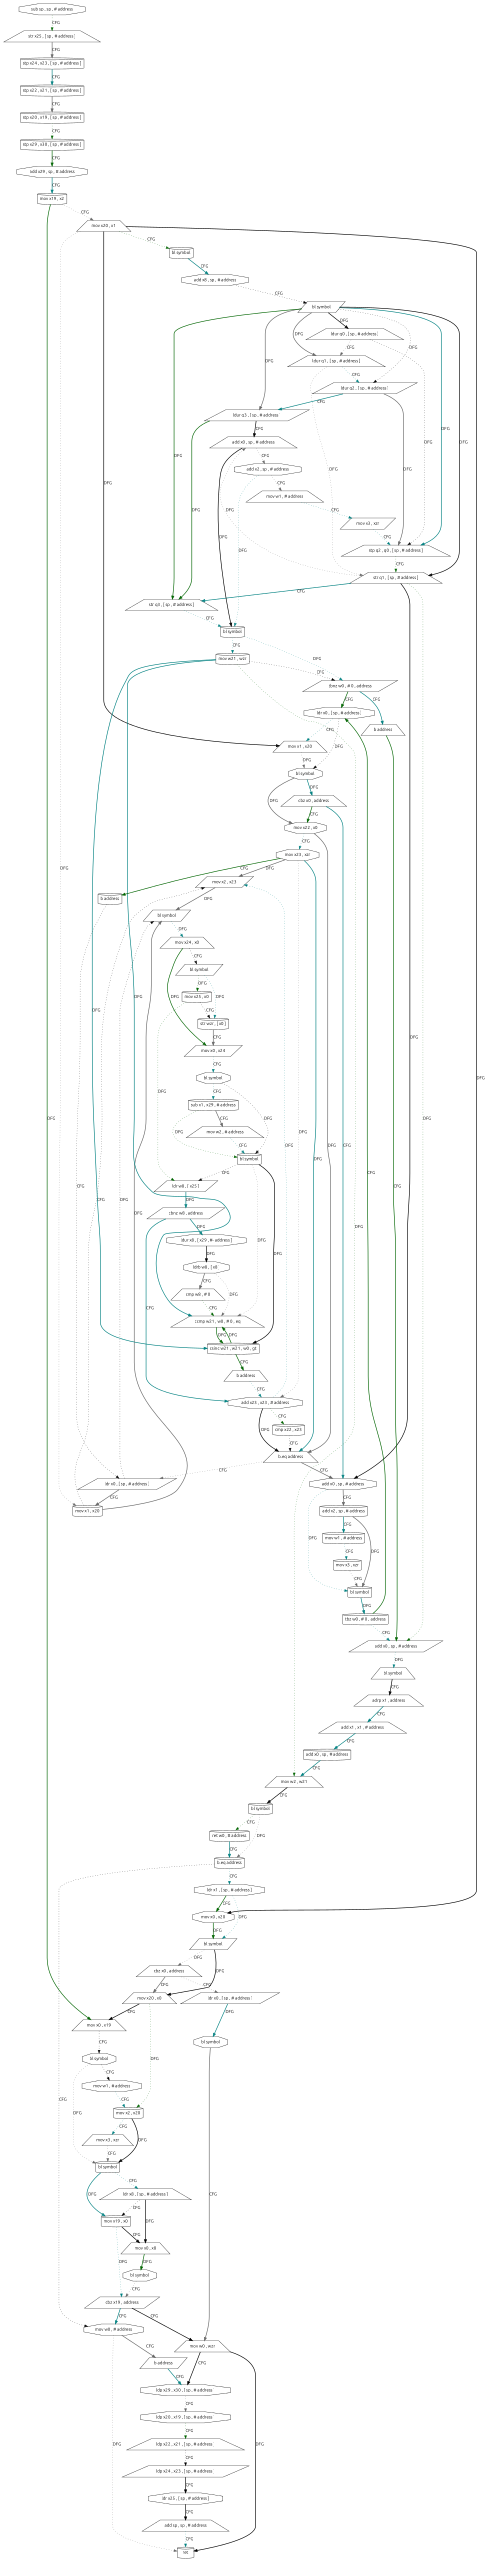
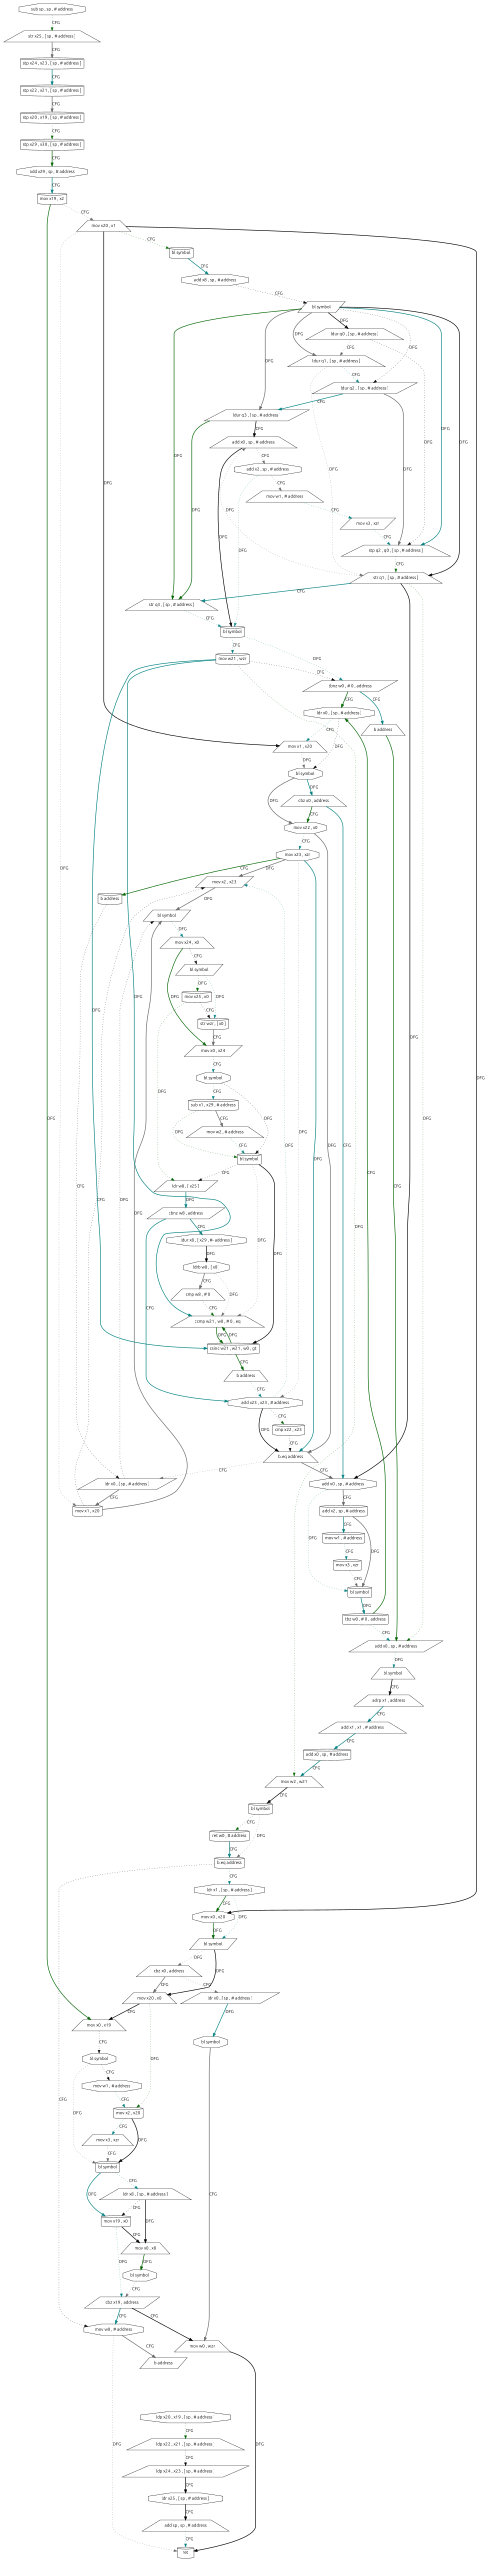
(201, 1227) -> (201, 1227)
(186, 2390) -> none
